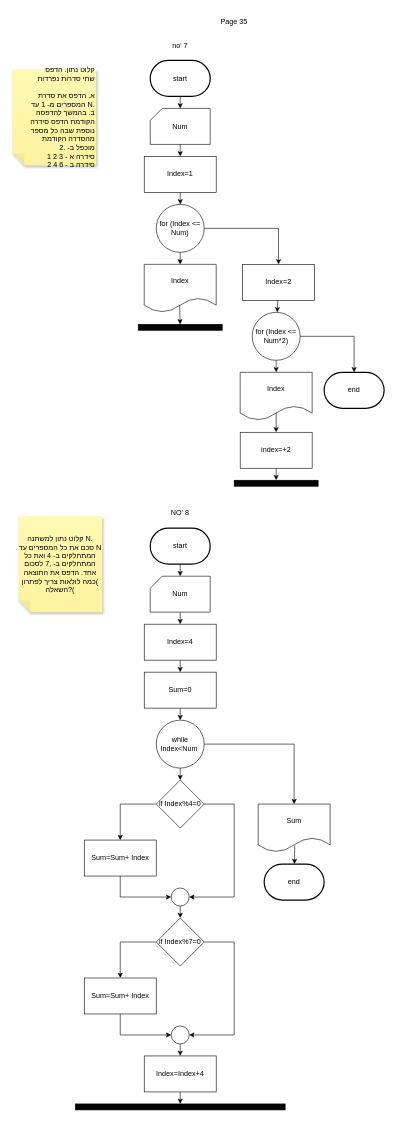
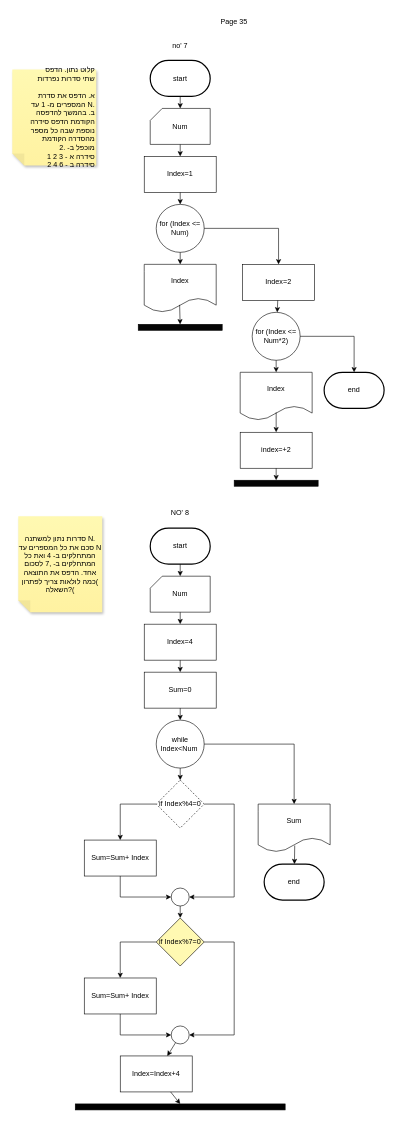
(60, 564) -> (60, 564)
(180, 804) -> (180, 804)
(180, 942) -> (180, 942)
(180, 1074) -> (156, 1074)
